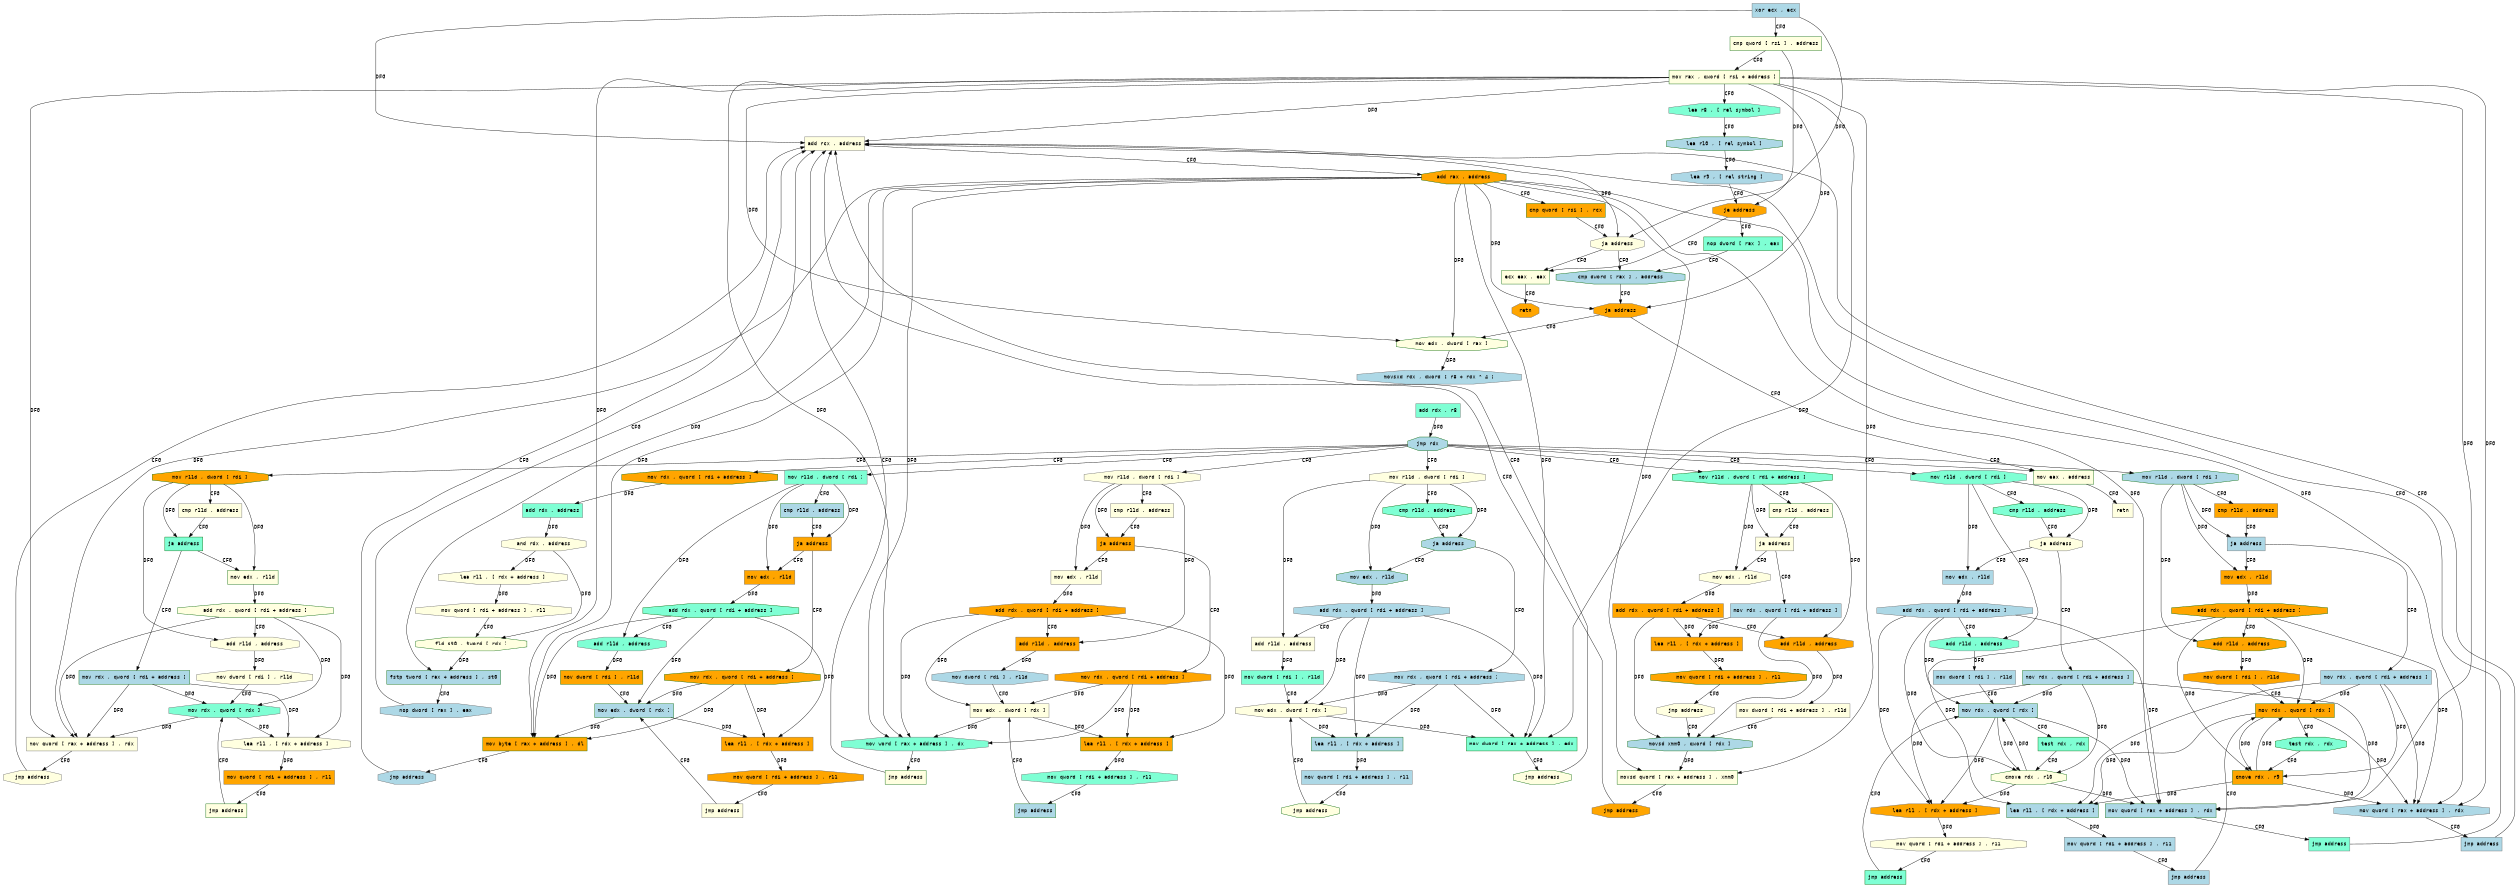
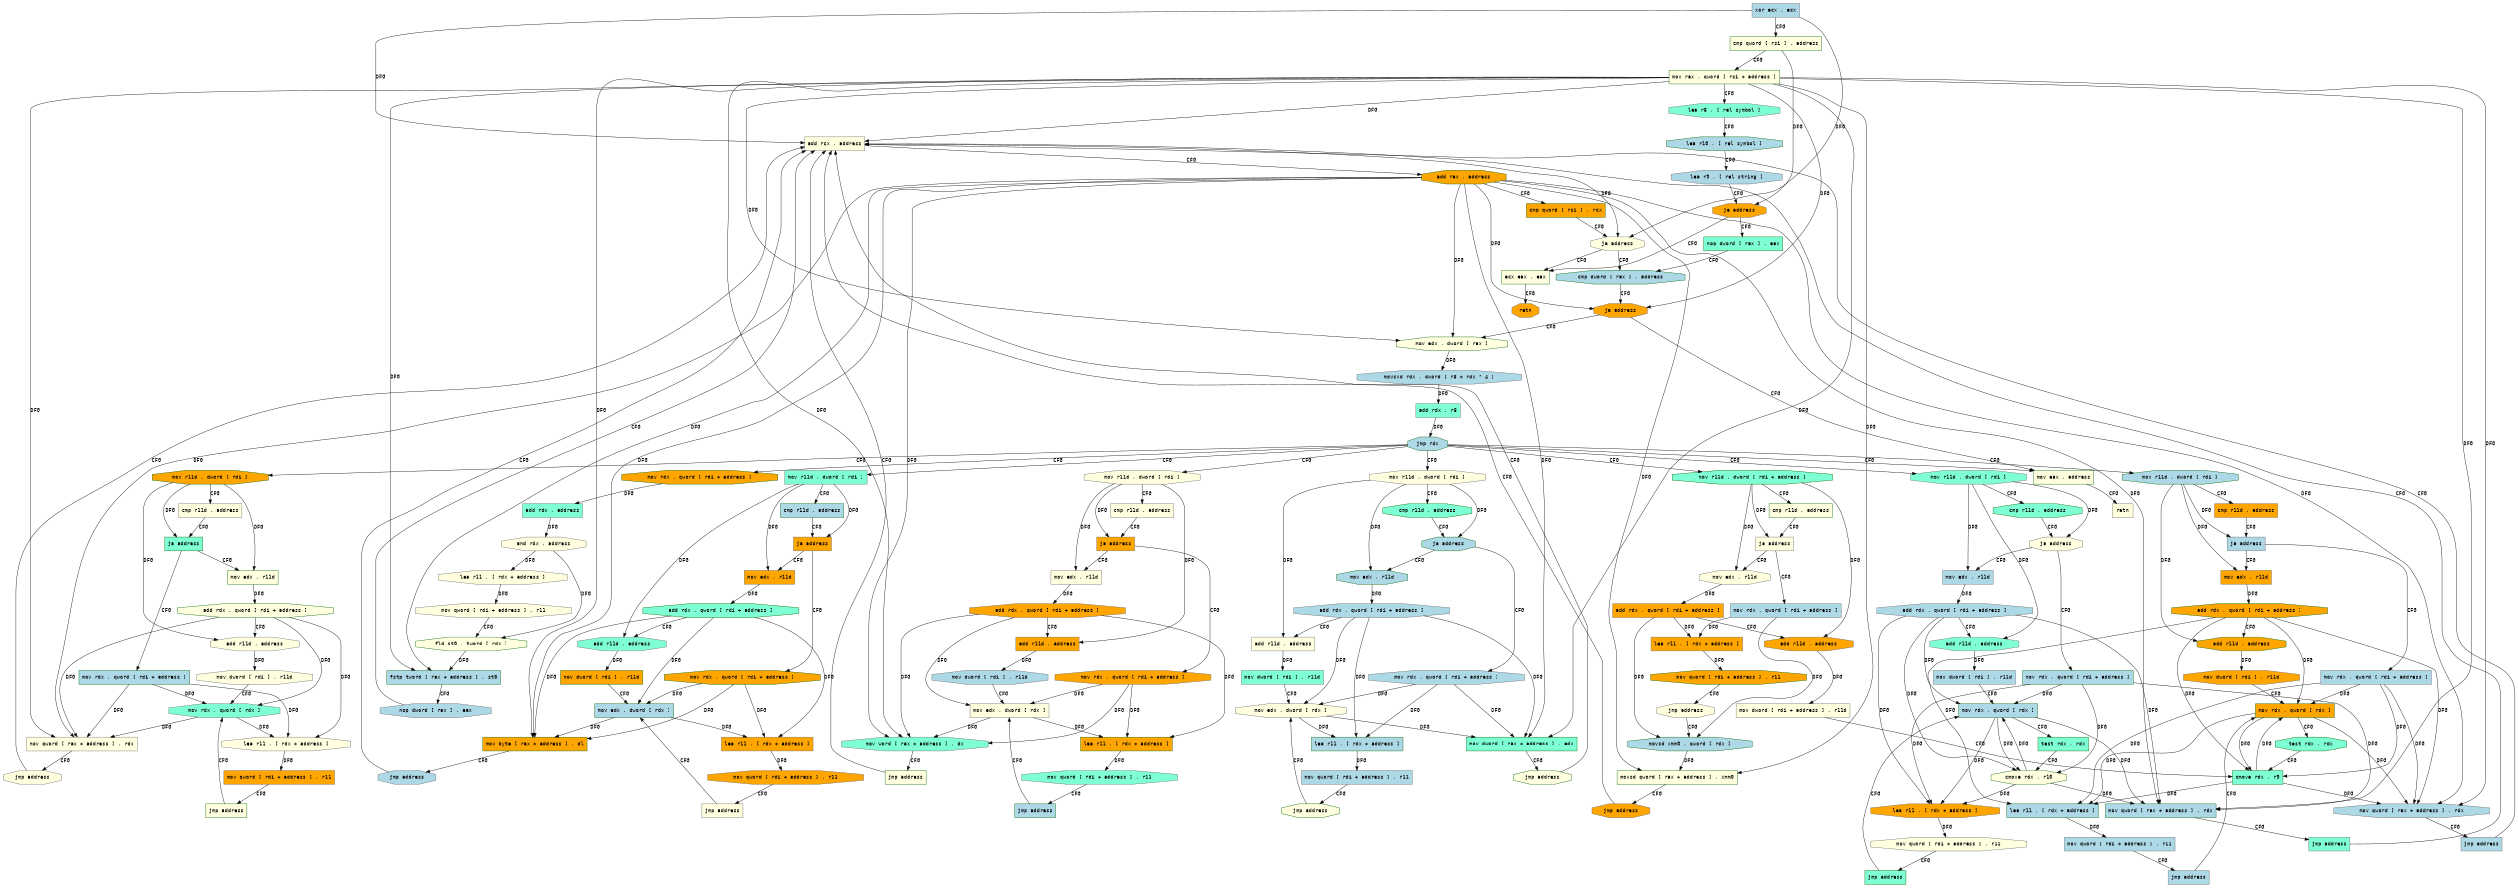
none -> (514, 94)
none -> (1439, 392)
(1743, 727) -> (2015, 759)
(2258, 777) -> (2258, 777)
